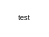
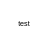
(24, 18) -> (24, 24)
